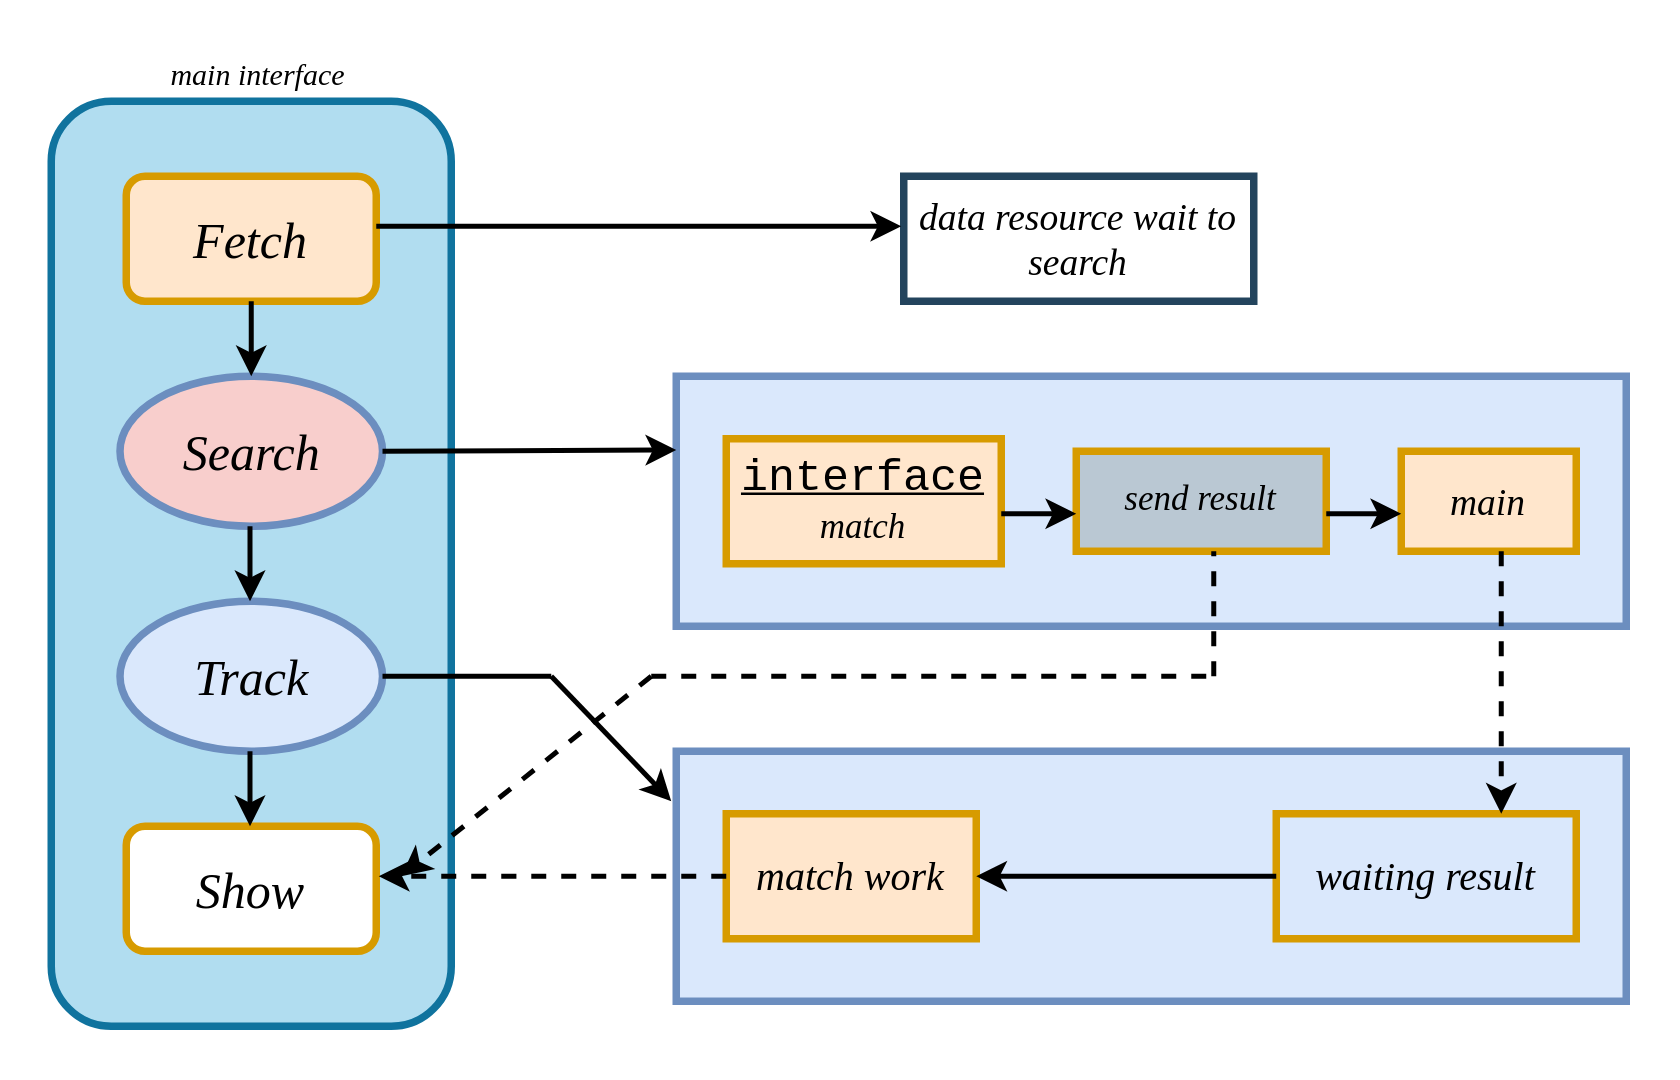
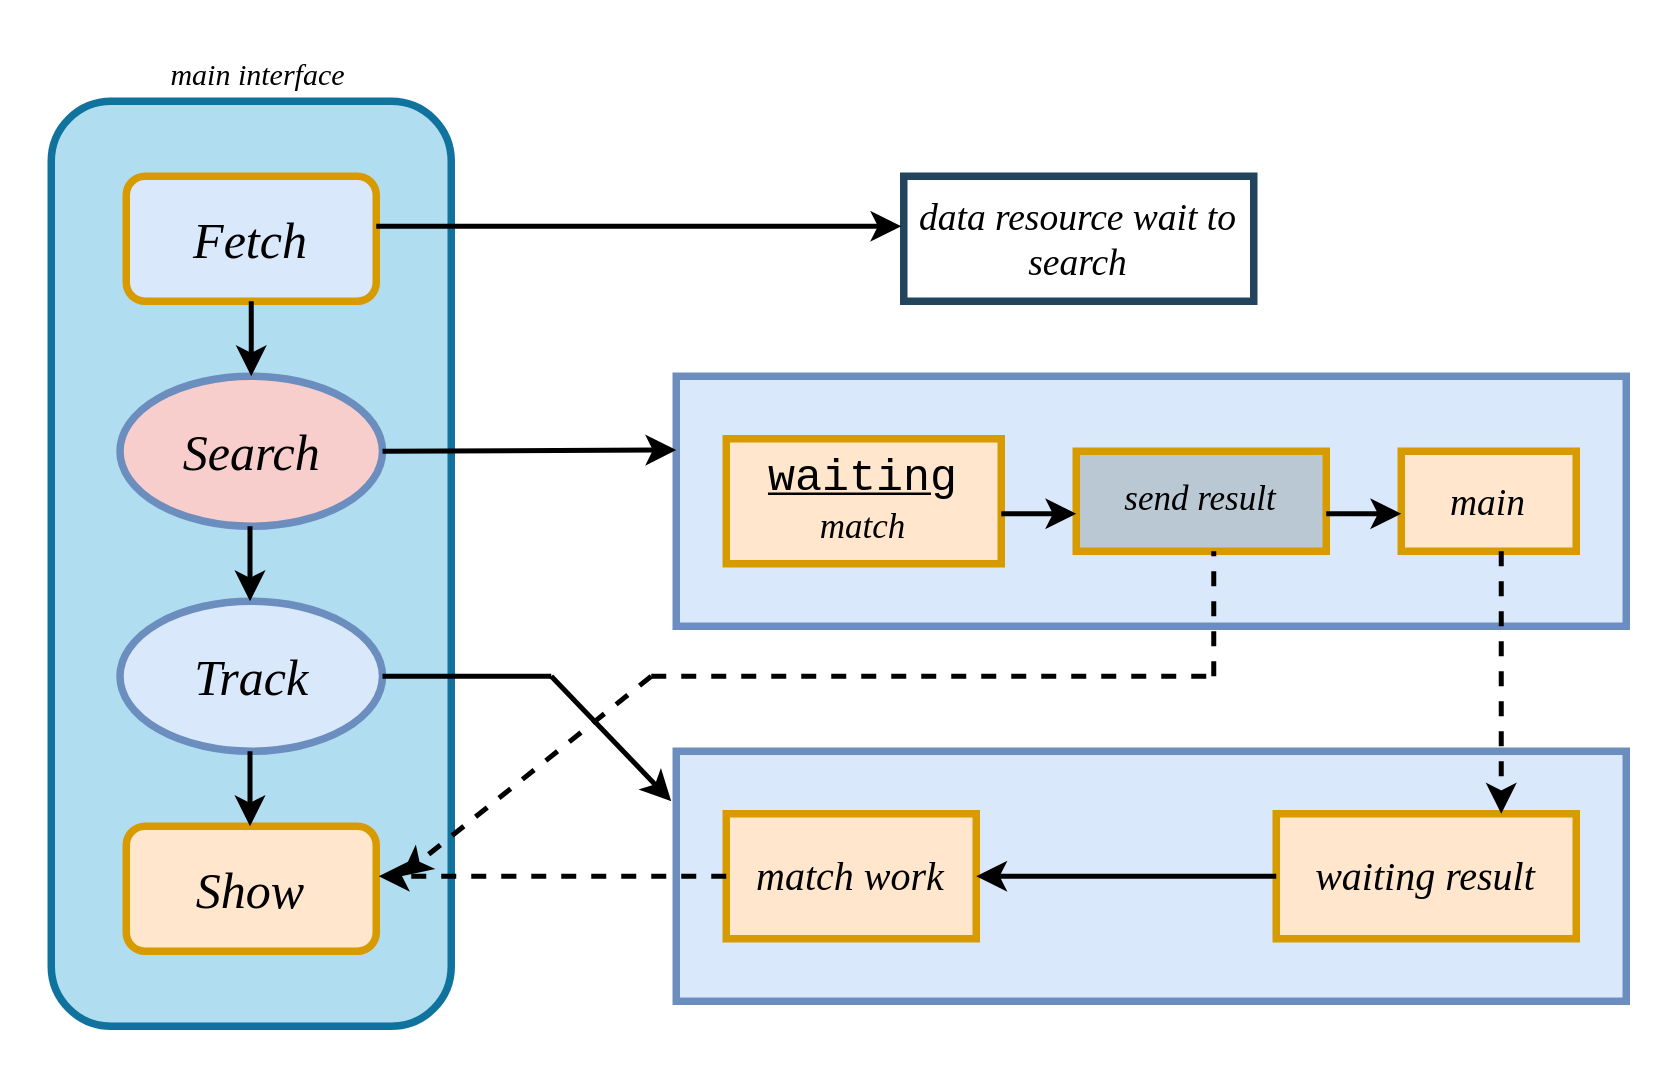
(251, 239) -> (251, 239)
(864, 501) -> (864, 501)
(1426, 876) -> (1426, 876)
(251, 889) -> (251, 889)
